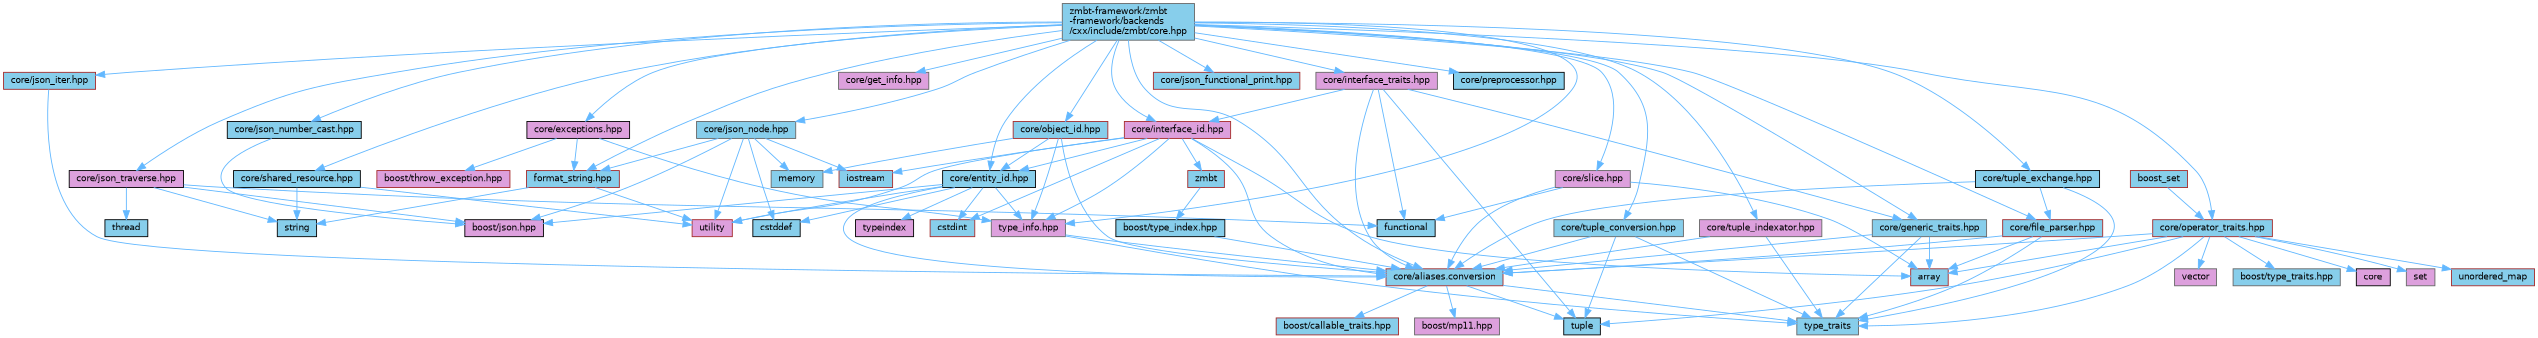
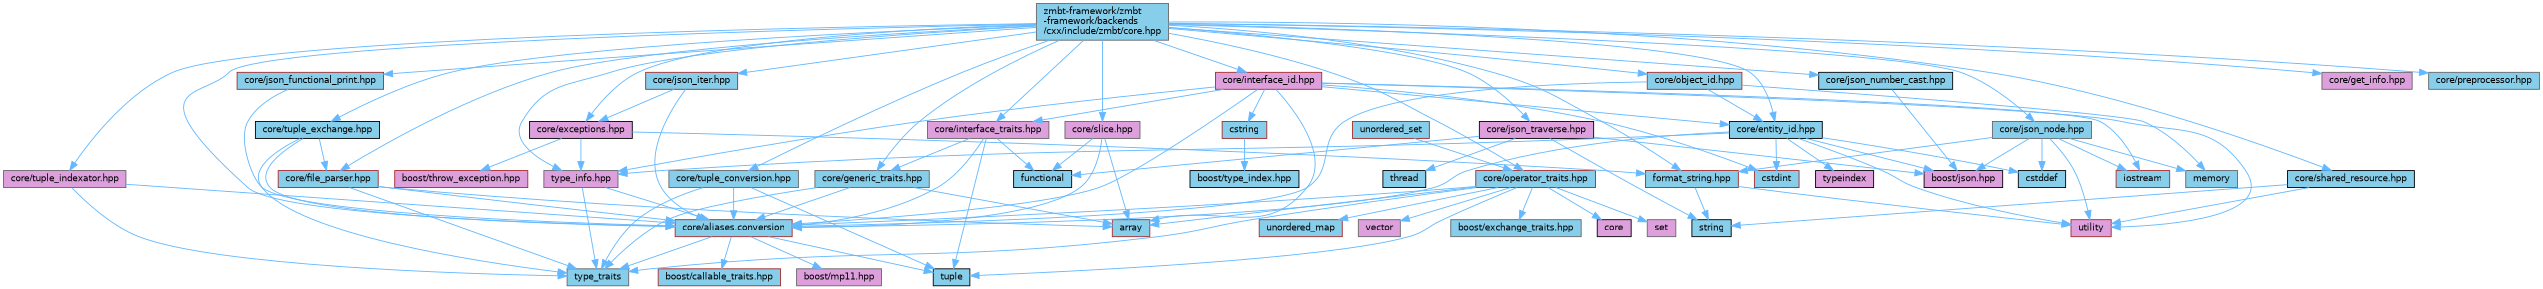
(1509, 81) -> (2484, 81)
none -> (641, 104)
(1282, 104) -> (1133, 105)
(1048, 175) -> none
(1206, 179) -> (1244, 130)
(2159, 179) -> (1391, 130)
(1321, 255) -> (401, 212)
(2287, 277) -> (1516, 228)
